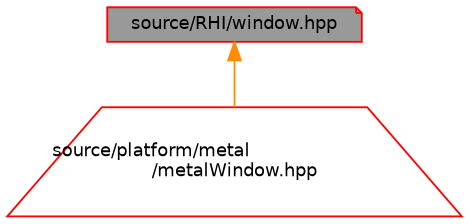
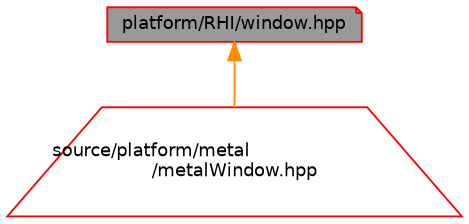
(235, 25) -> (235, 25)
